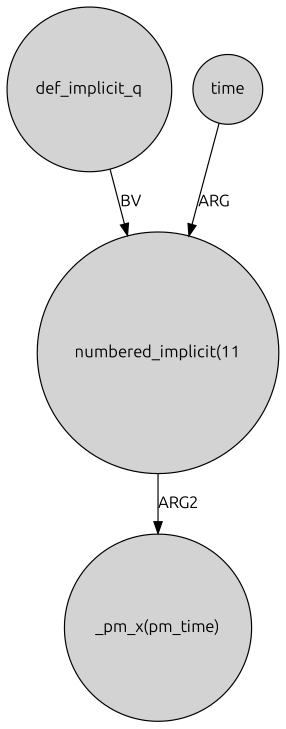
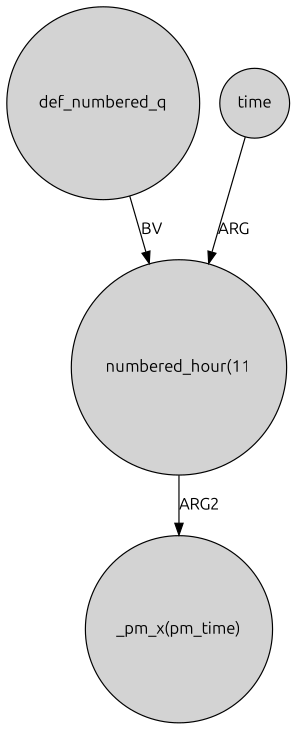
(89, 89) -> (103, 103)
(158, 353) -> (179, 367)
